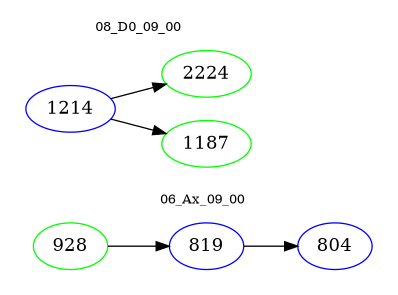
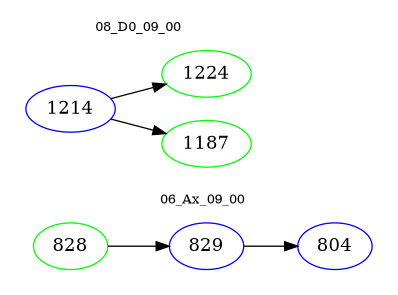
(207, 74) -> (207, 74)
(71, 246) -> (71, 246)
(207, 246) -> (207, 246)
